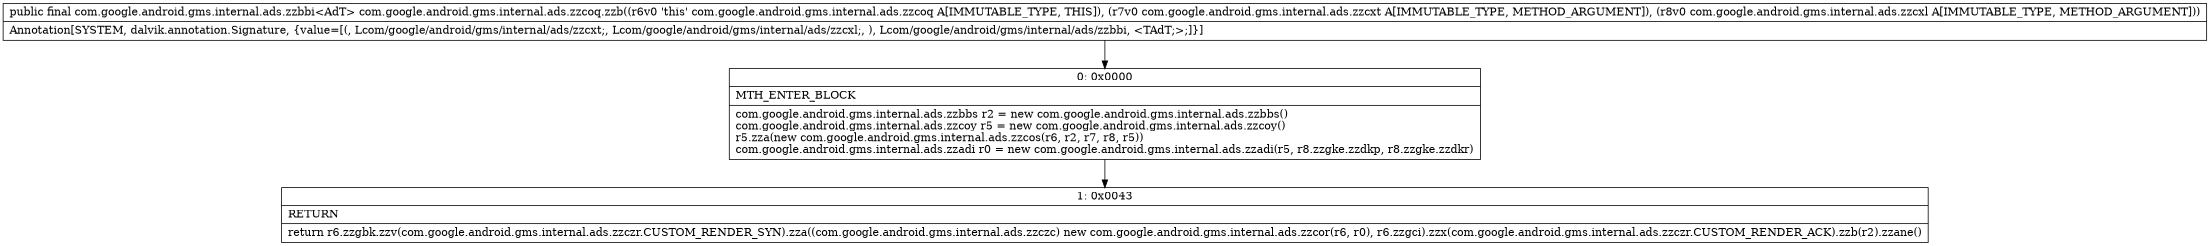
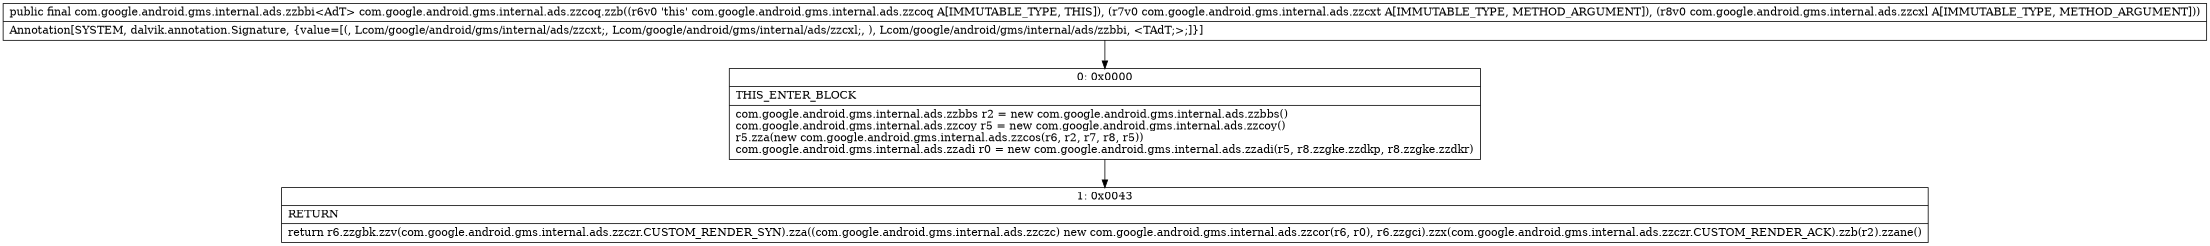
(796, 96) -> (796, 96)
